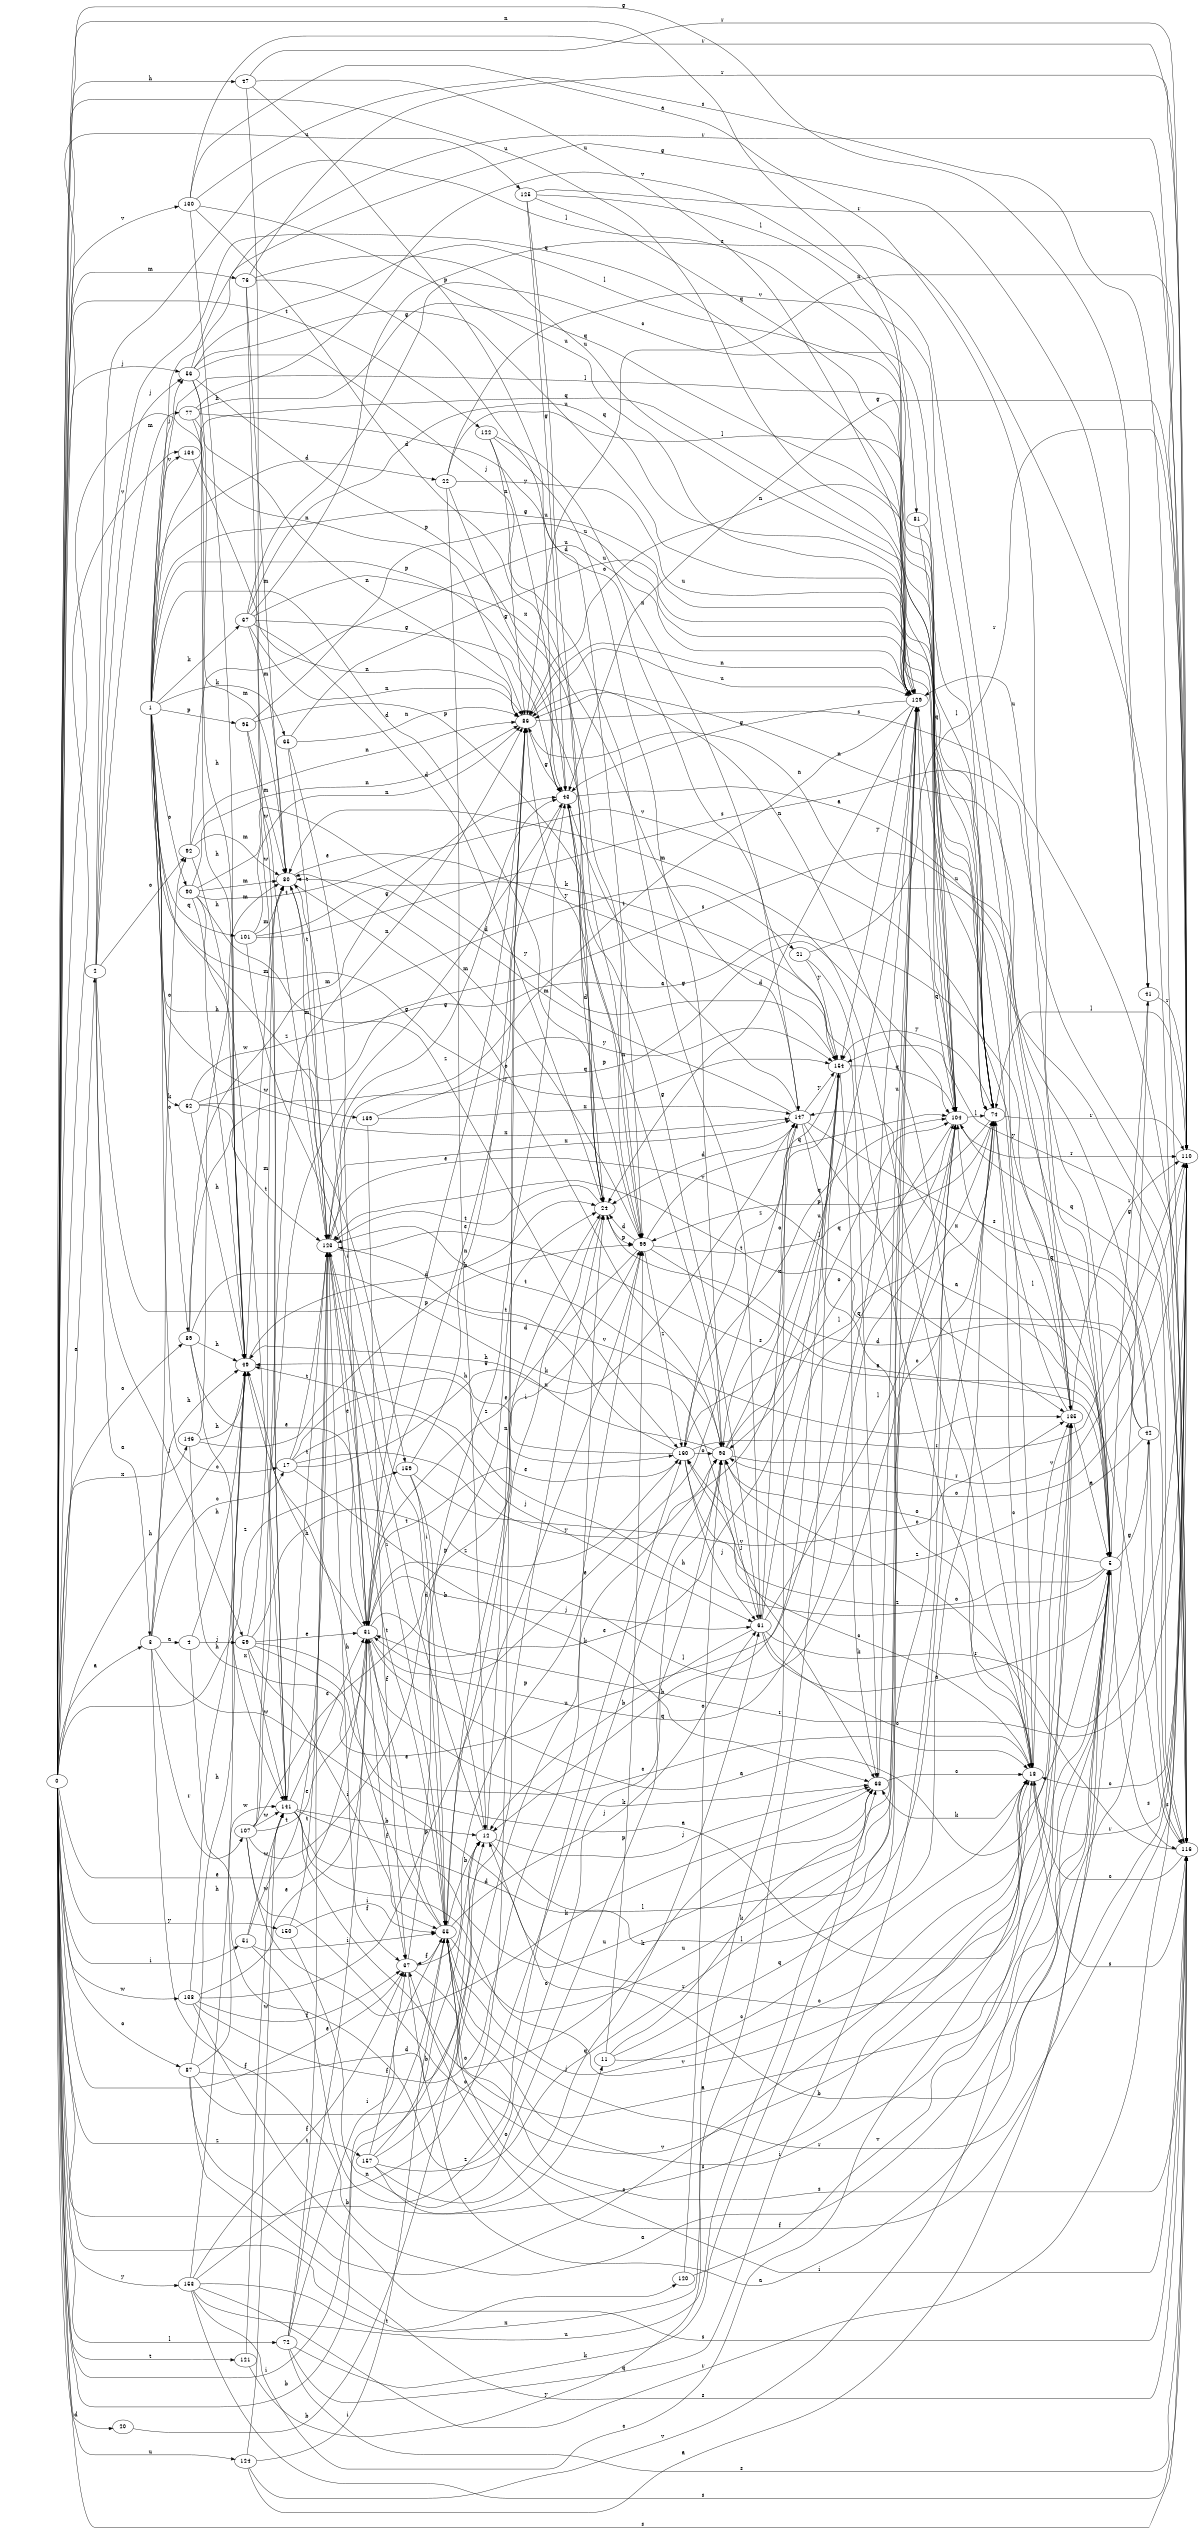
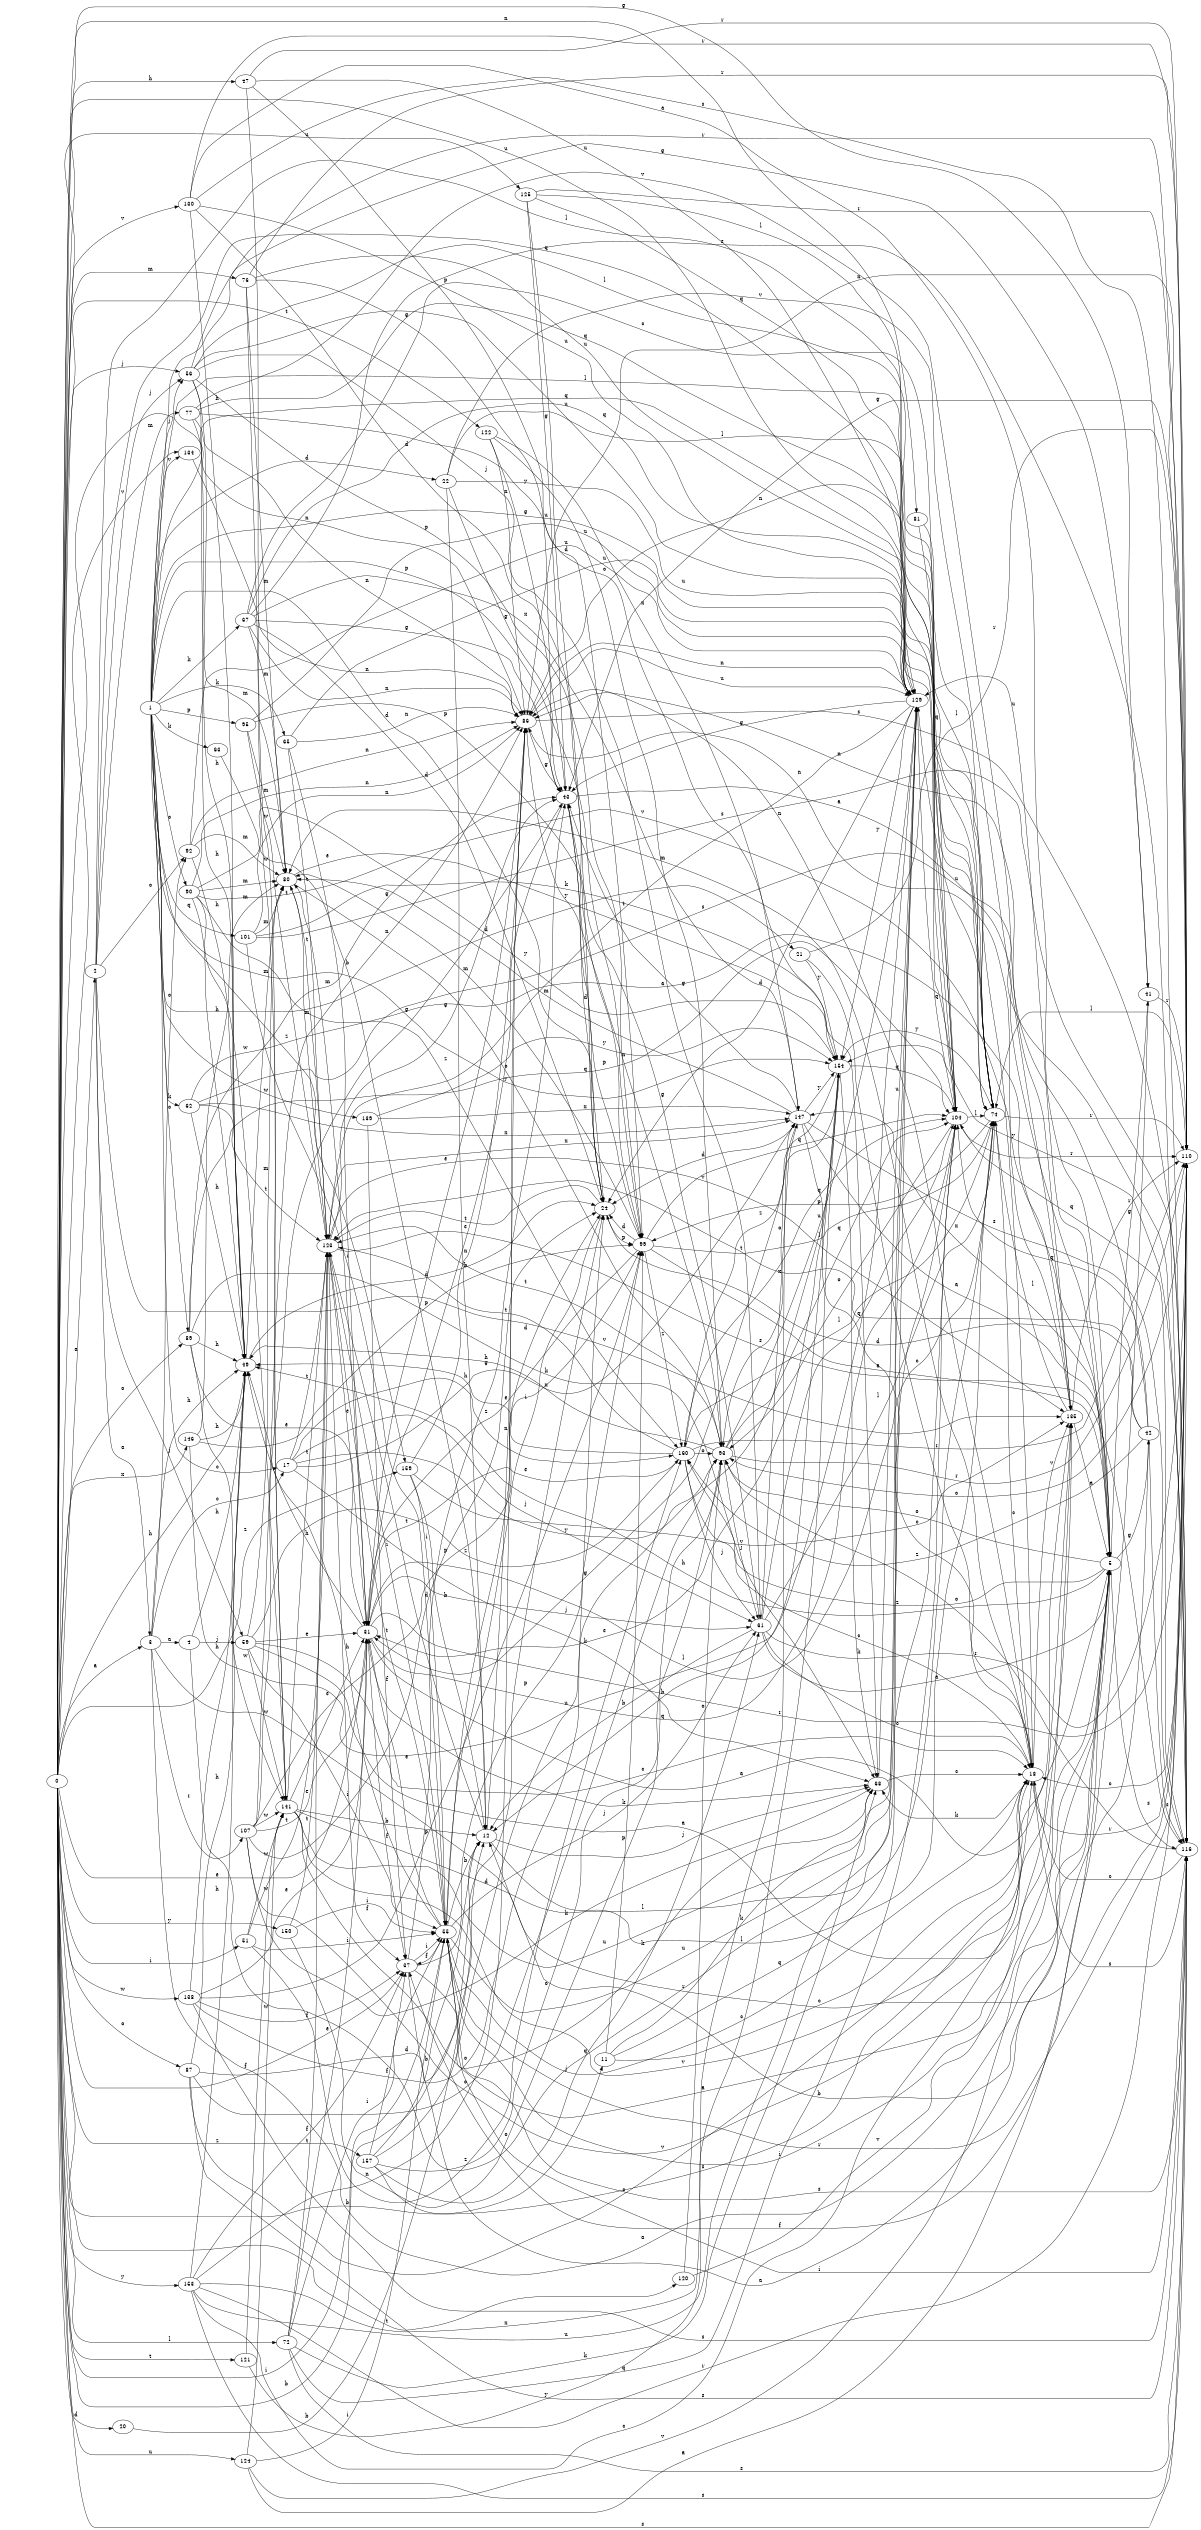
none -> (217, 750)
(586, 1573) -> (586, 1573)
(246, 1656) -> (246, 1656)
(230, 1944) -> none
none -> (426, 1951)
